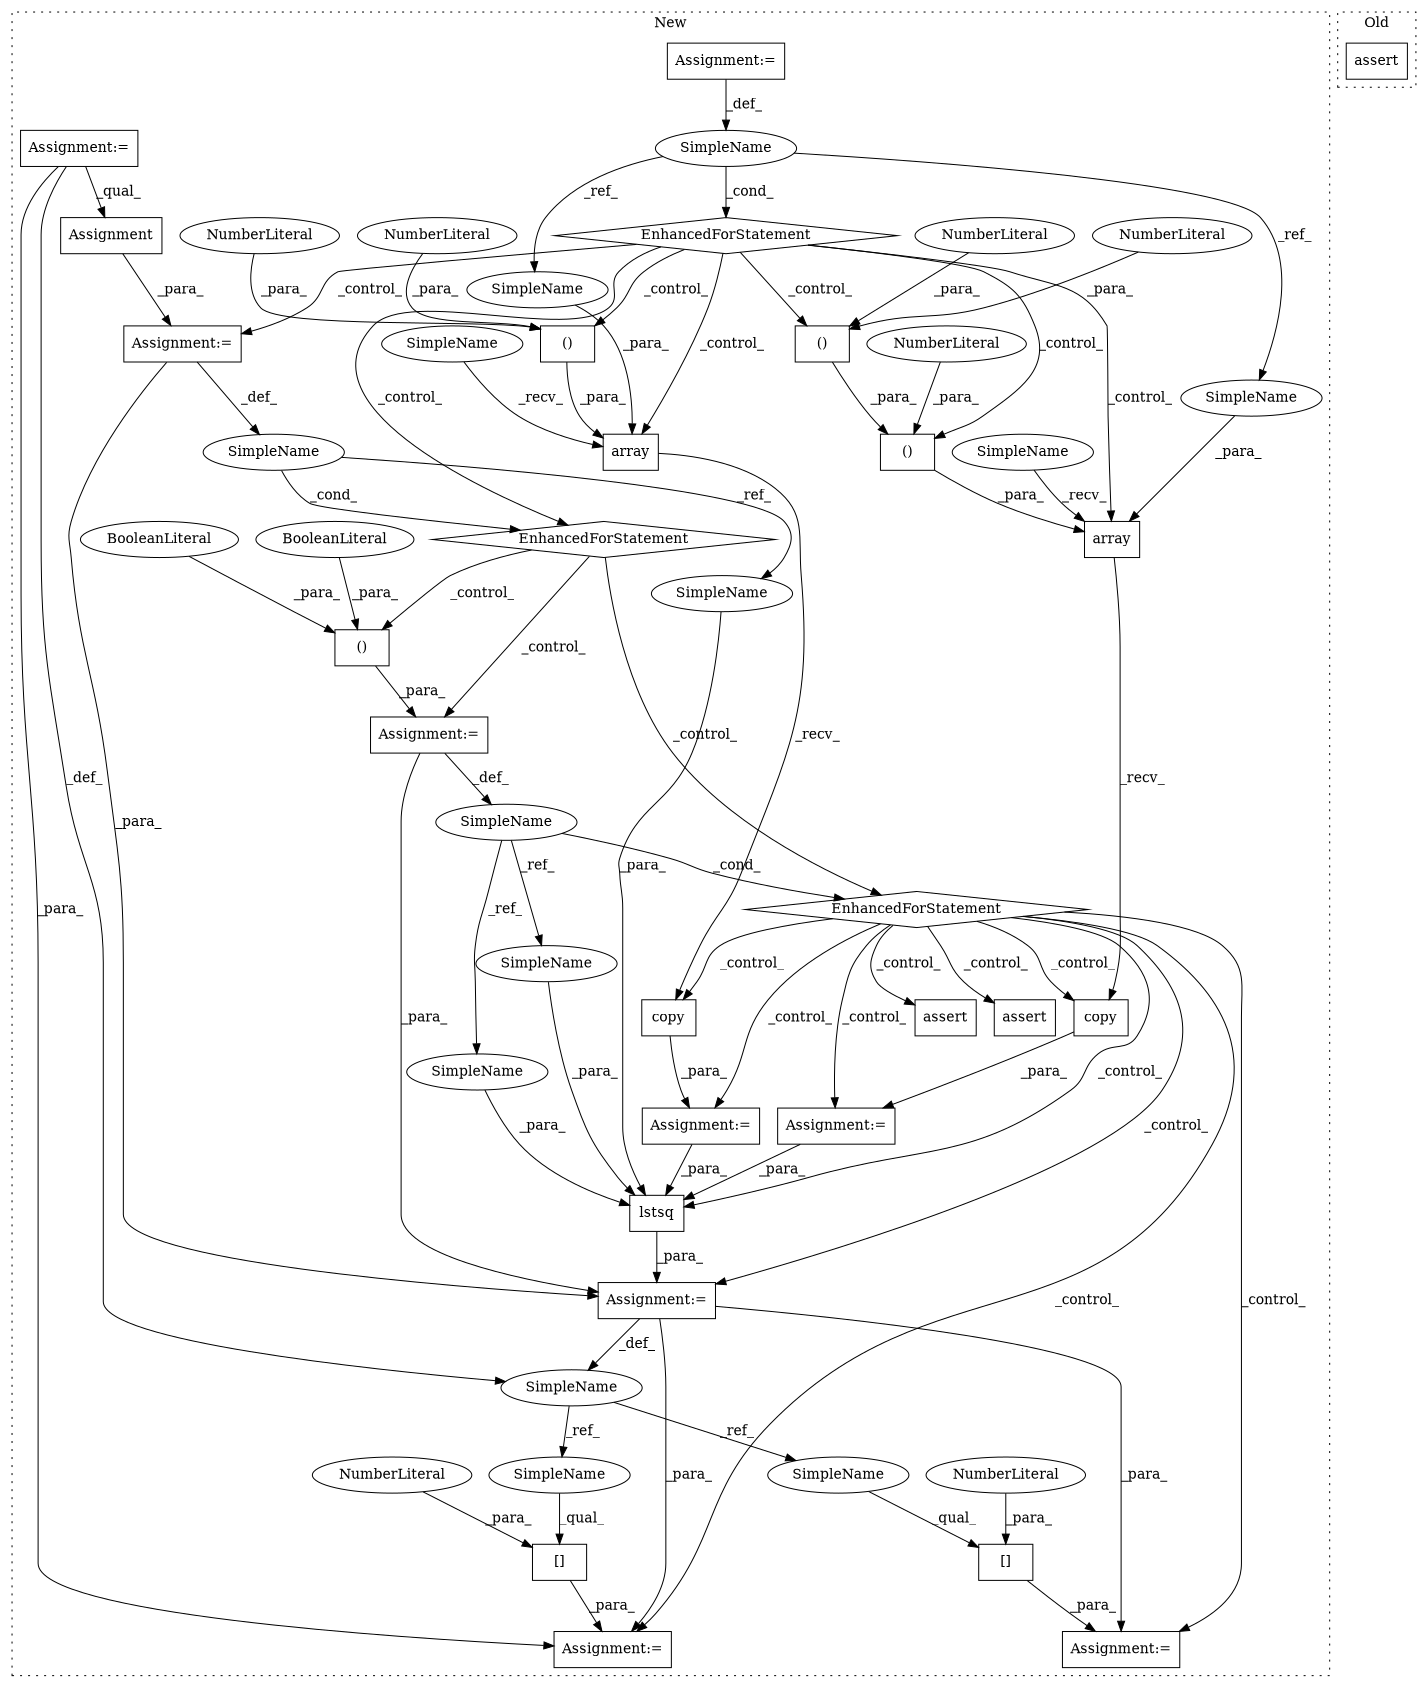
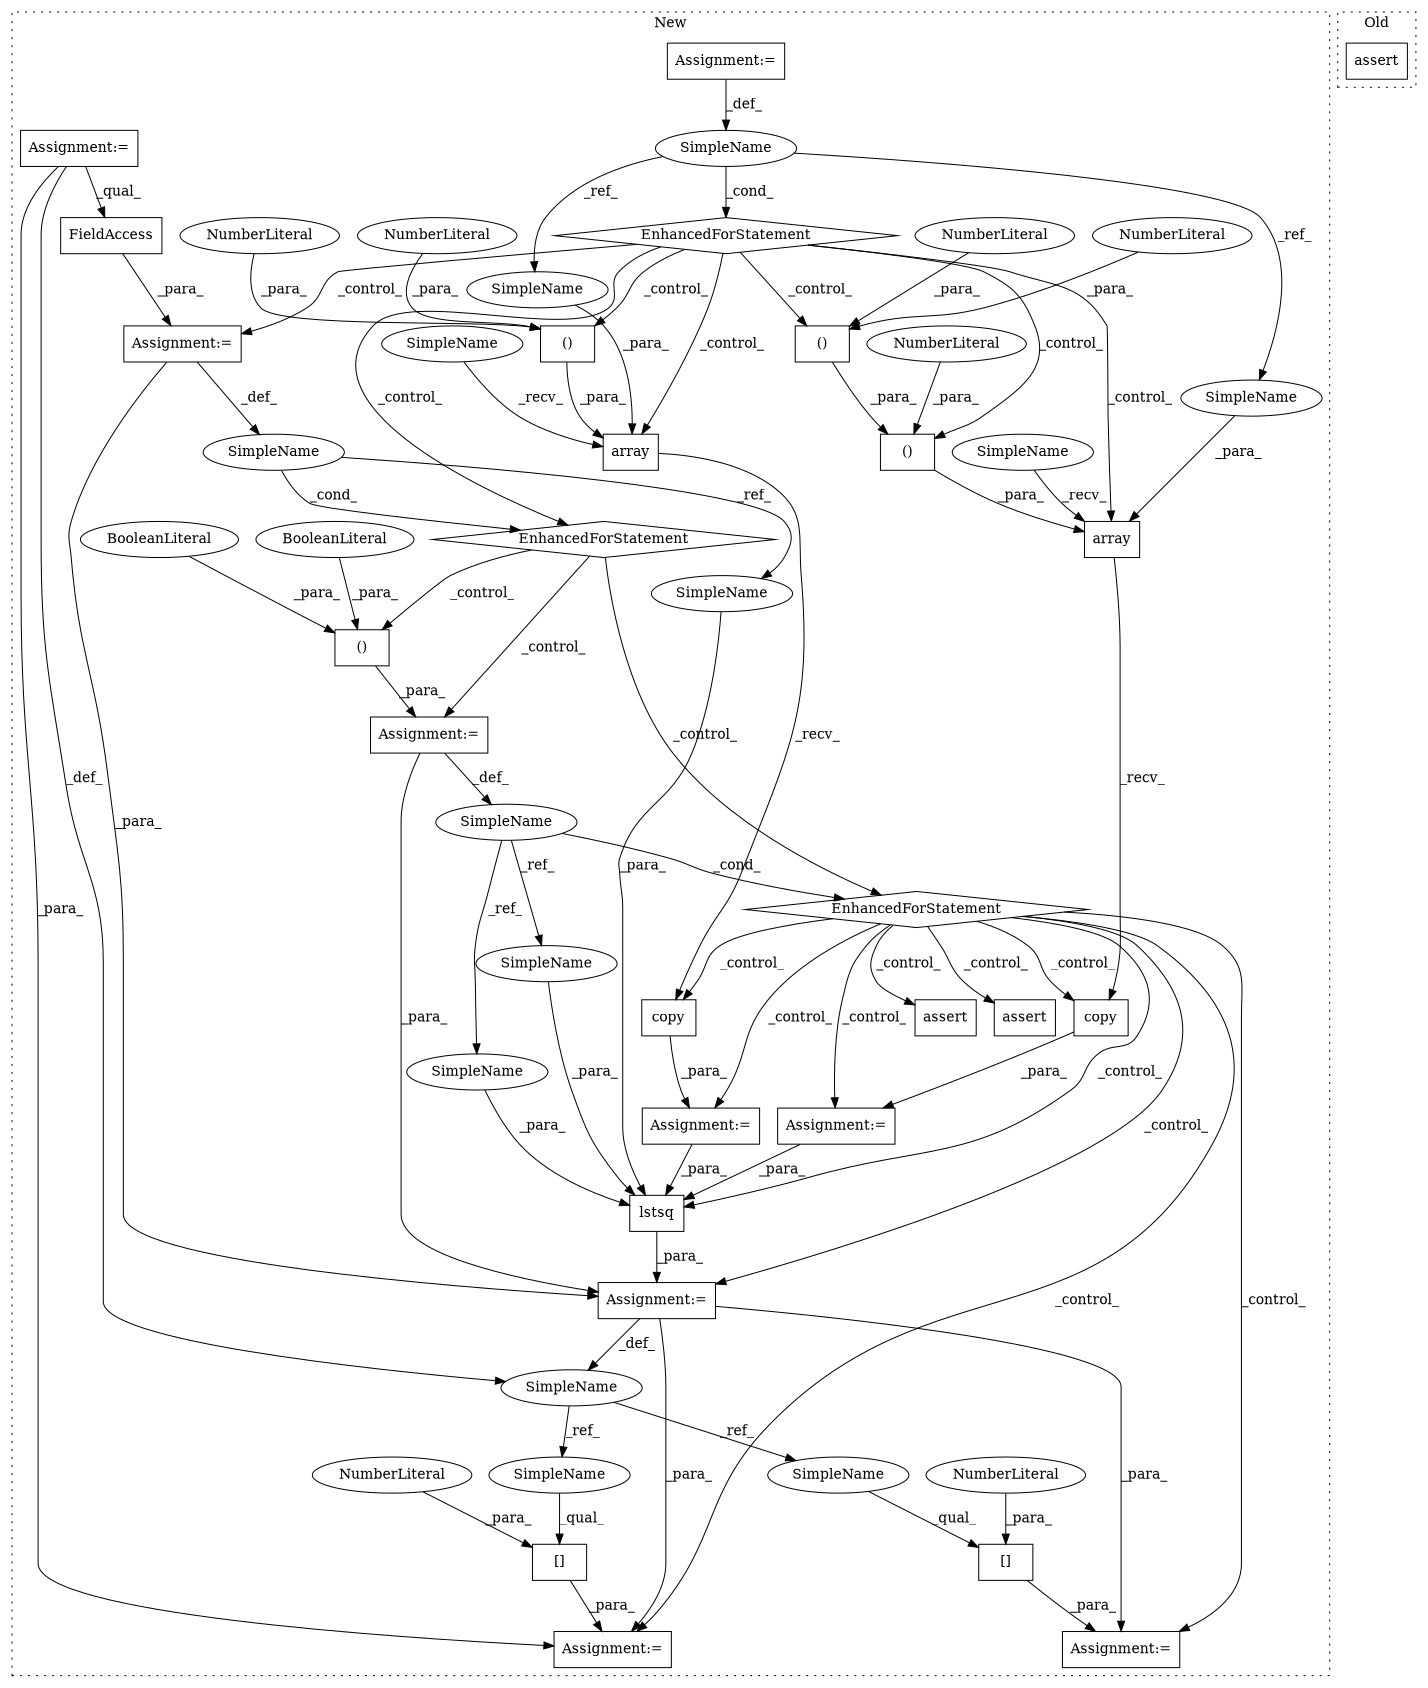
(111, 236) -> (111, 236)
